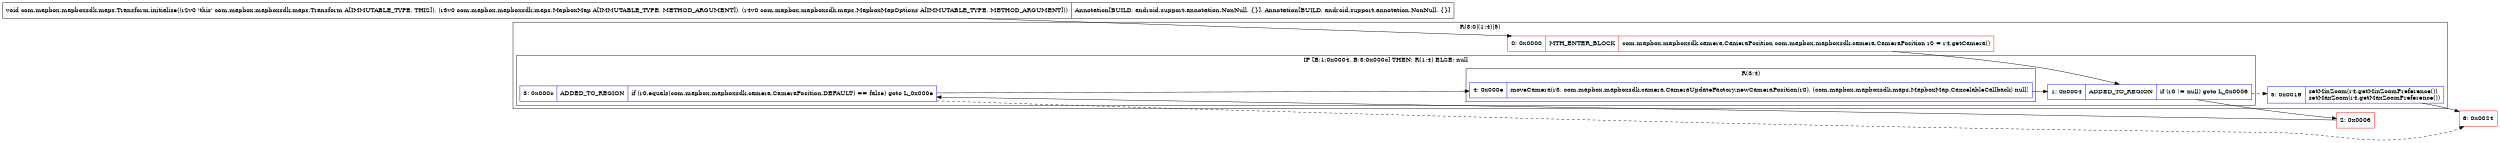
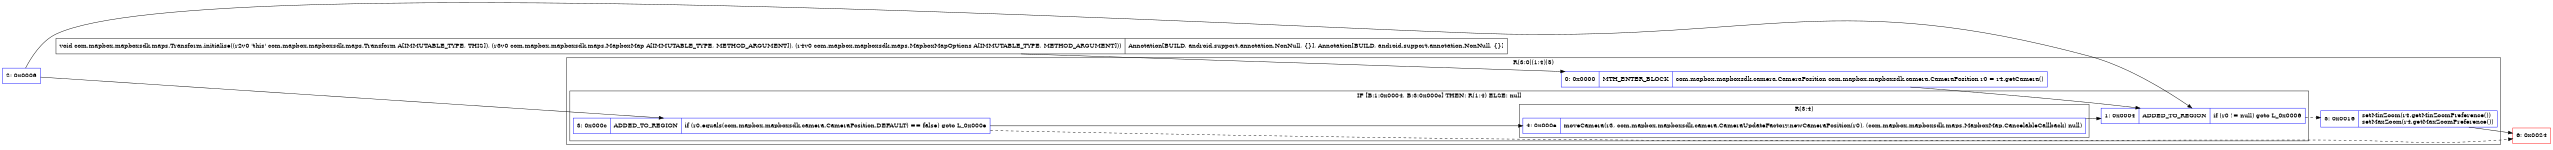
(1751, 44) -> (1804, 79)
(2274, 111) -> (1106, 18)
(2356, 120) -> (22, 76)
